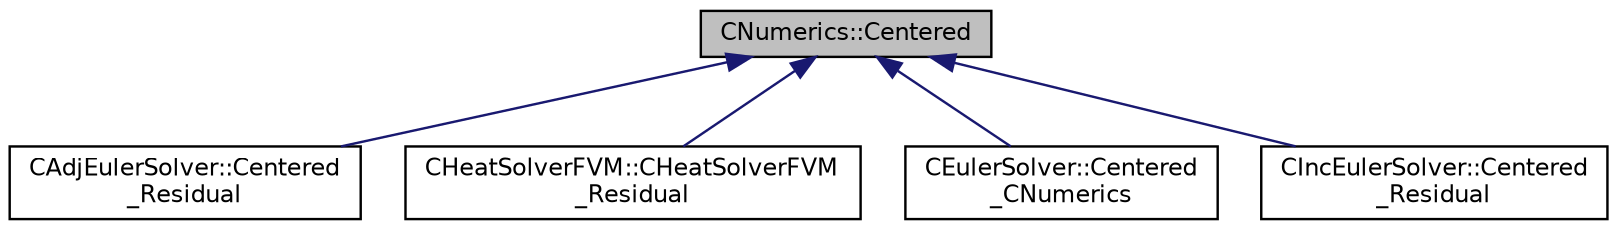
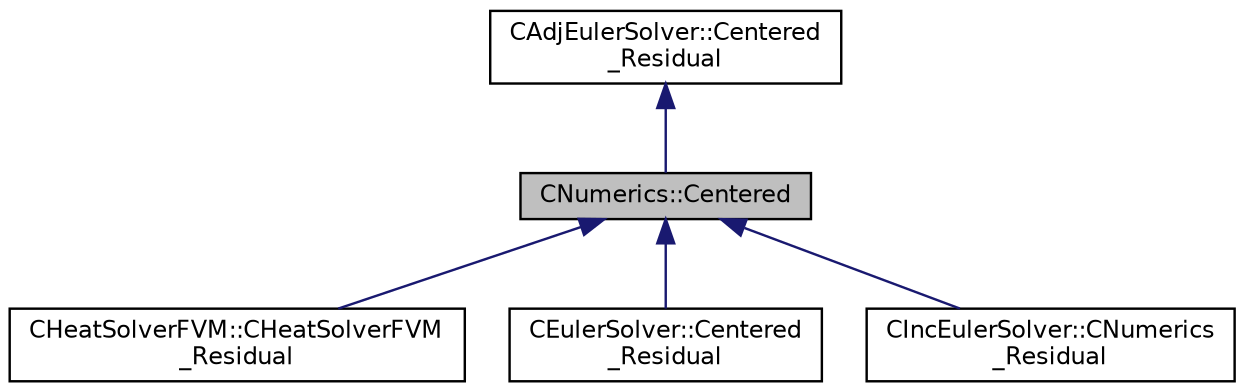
(534, 104) -> (666, 140)
(1062, 183) -> (666, 345)
(1434, 183) -> (1051, 345)
